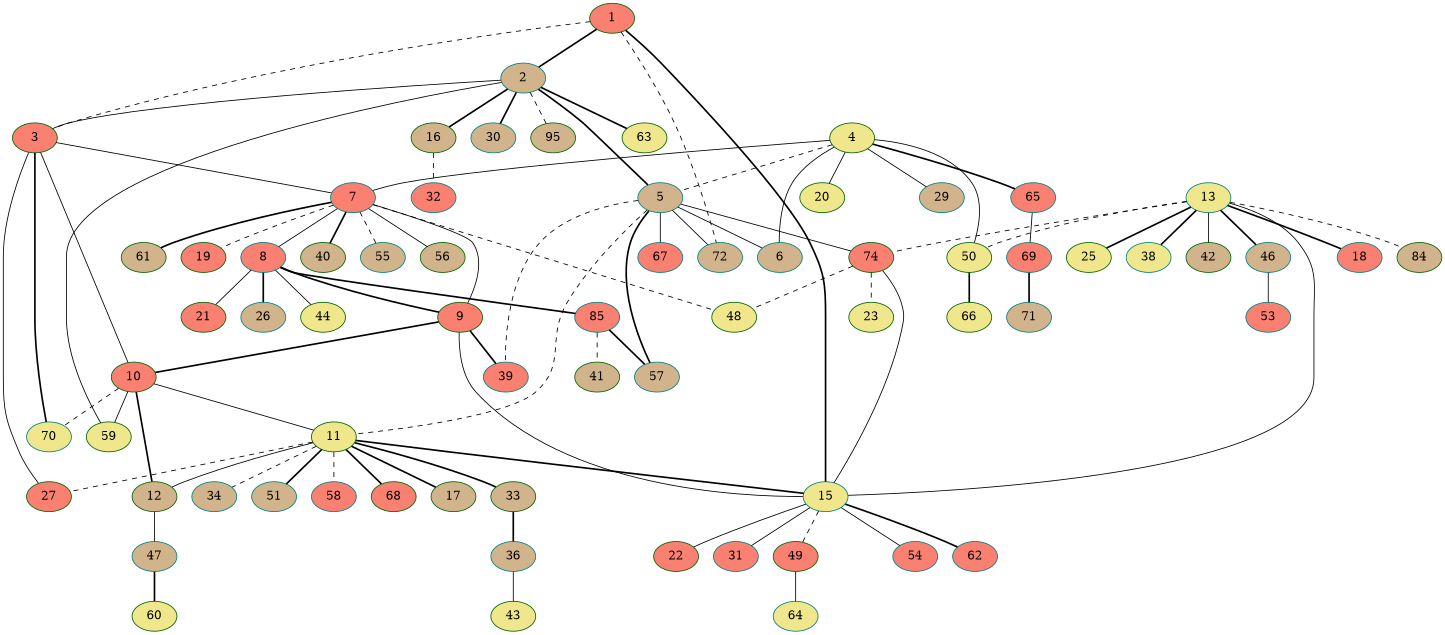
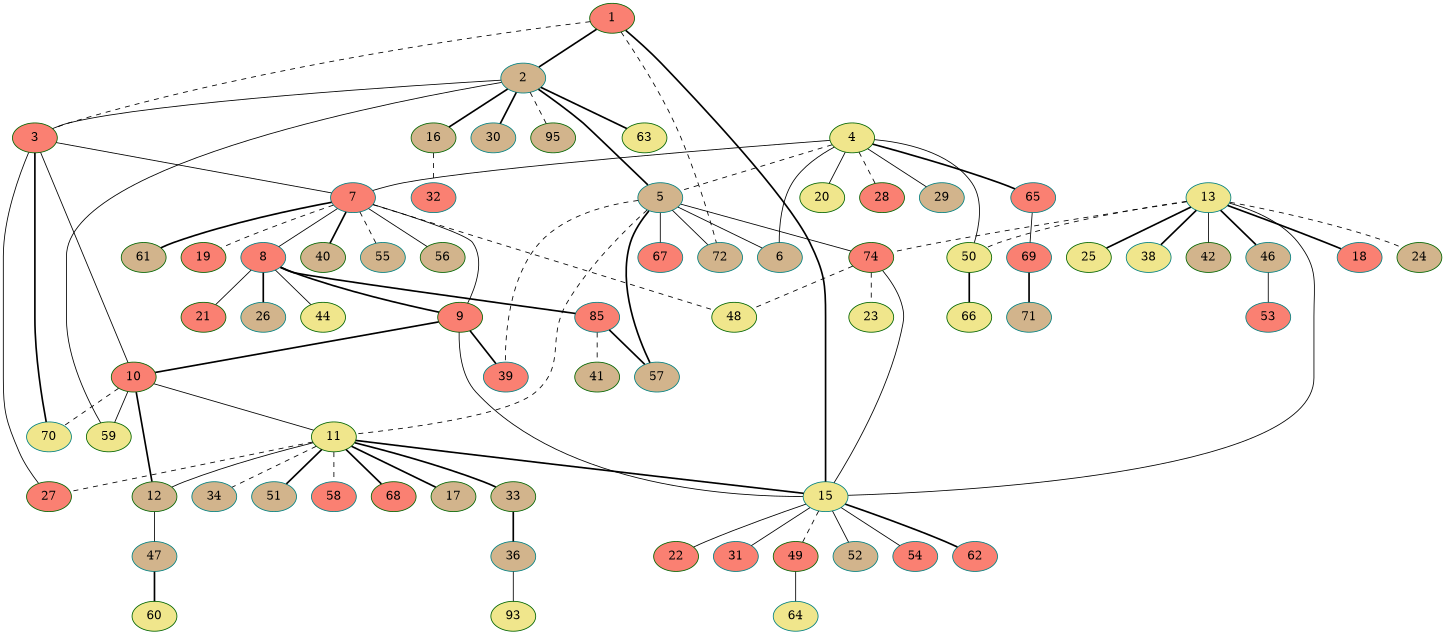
none -> (882, 198)
(1419, 257) -> (1419, 257)
none -> (855, 556)
(513, 616) -> (513, 616)
